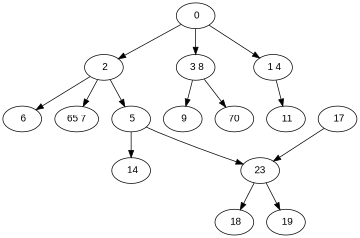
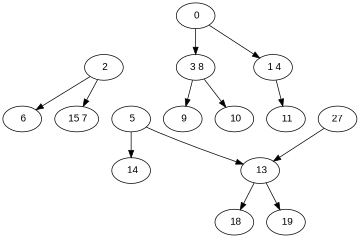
(153, 40) -> none
(116, 90) -> none
(77, 119) -> (77, 119)
(234, 119) -> (234, 119)
(338, 119) -> (338, 119)
(260, 171) -> (260, 171)
